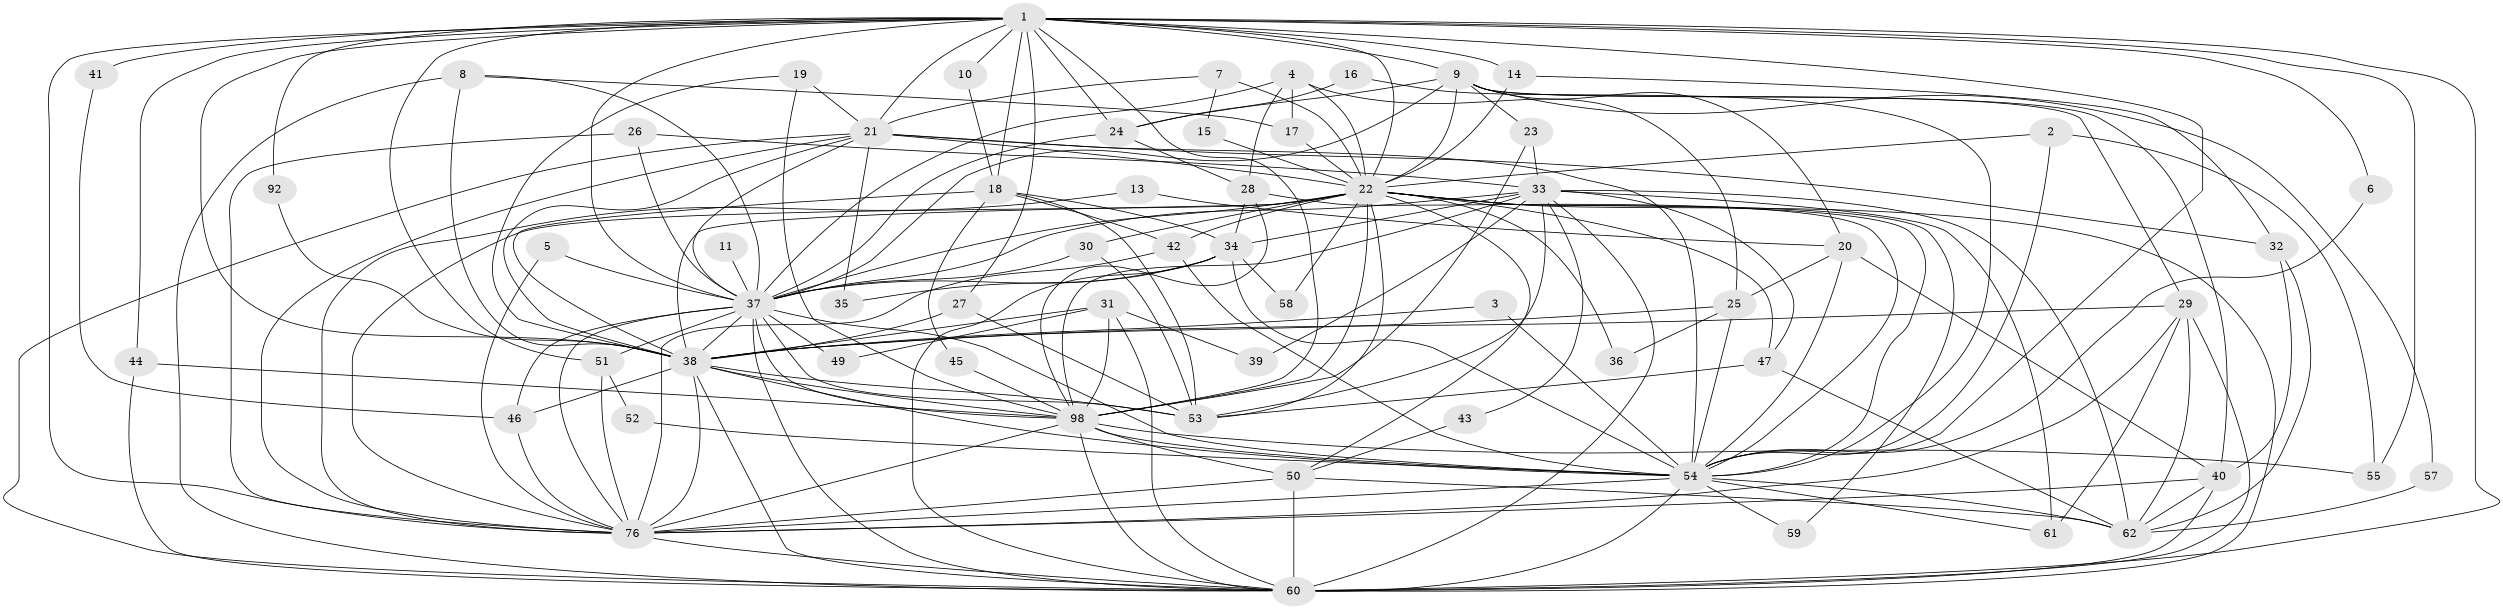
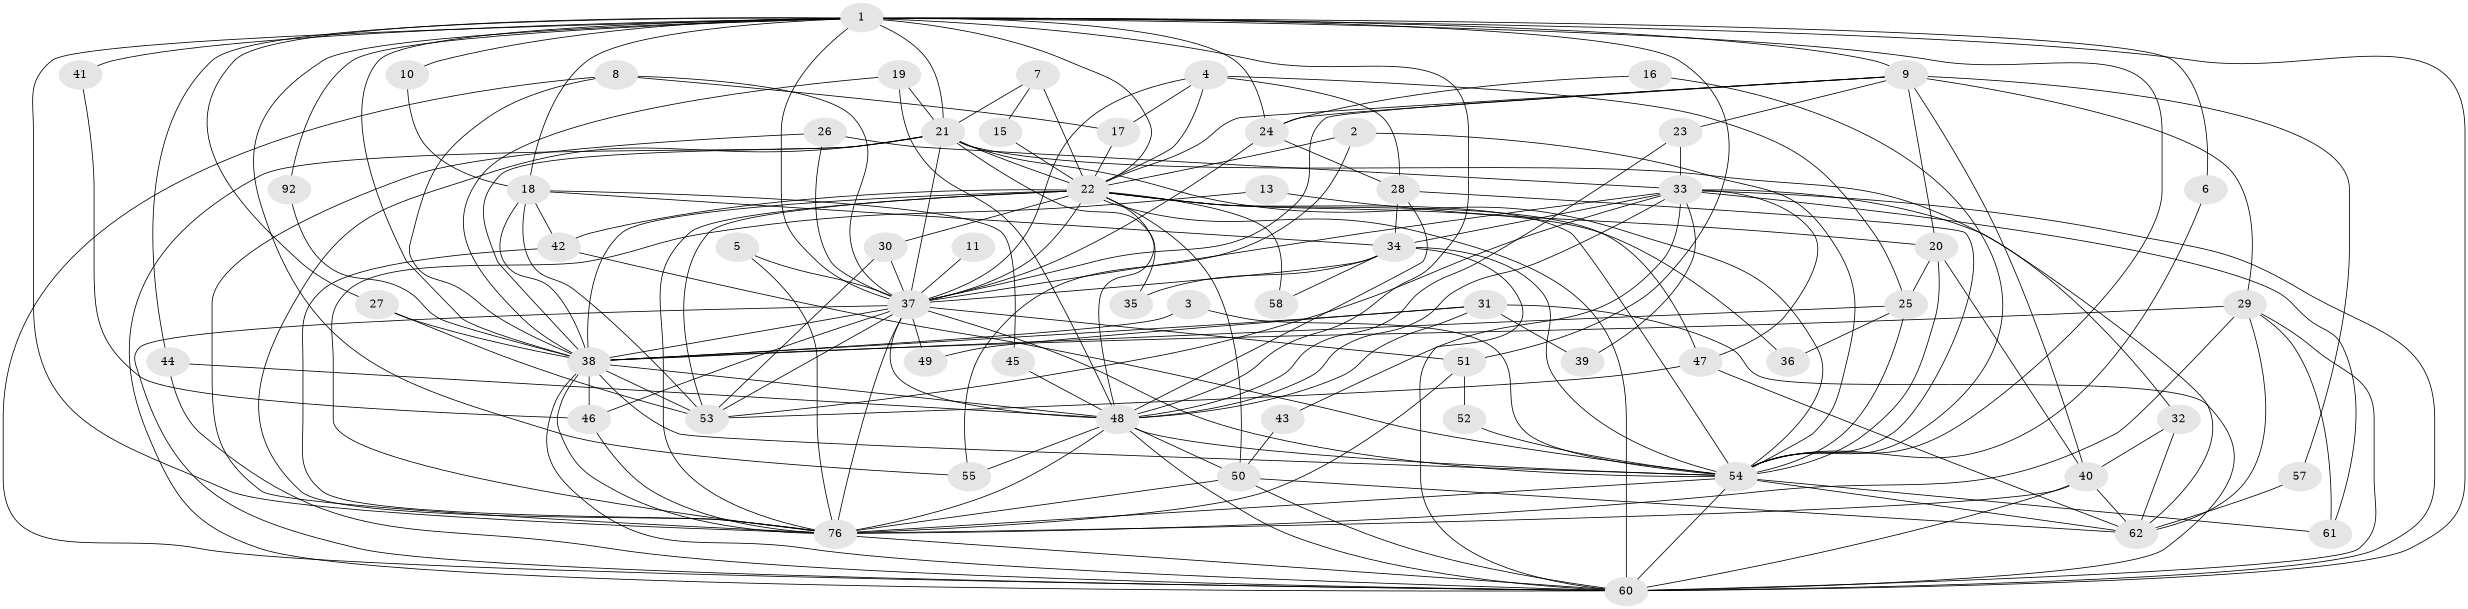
(1515, 75) -> none
(1078, 419) -> (1118, 419)
(1794, 534) -> none
